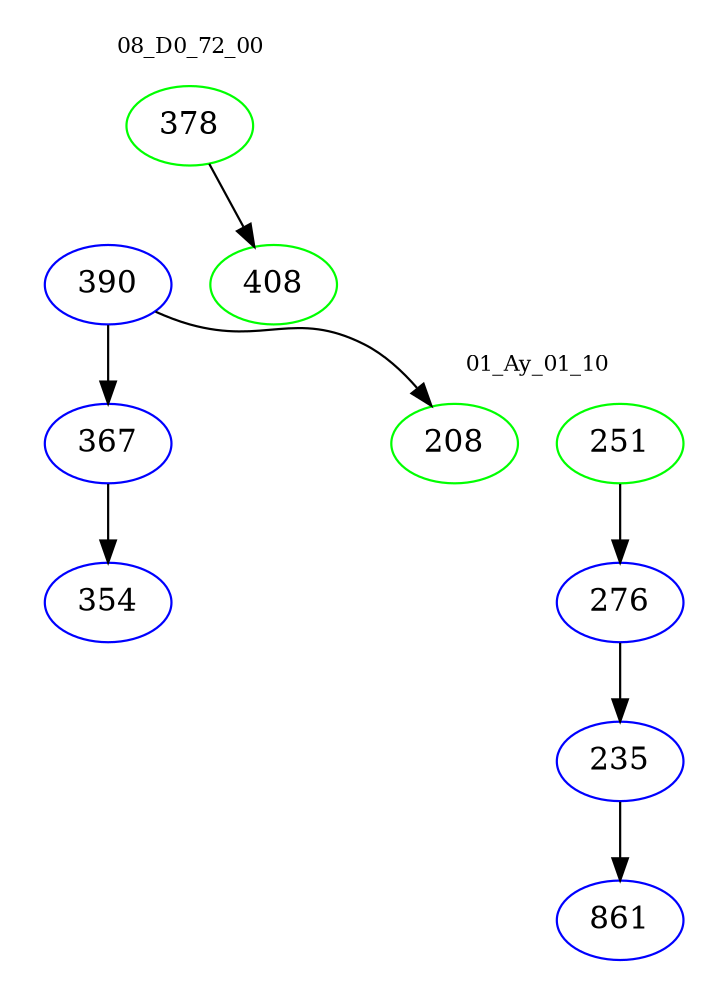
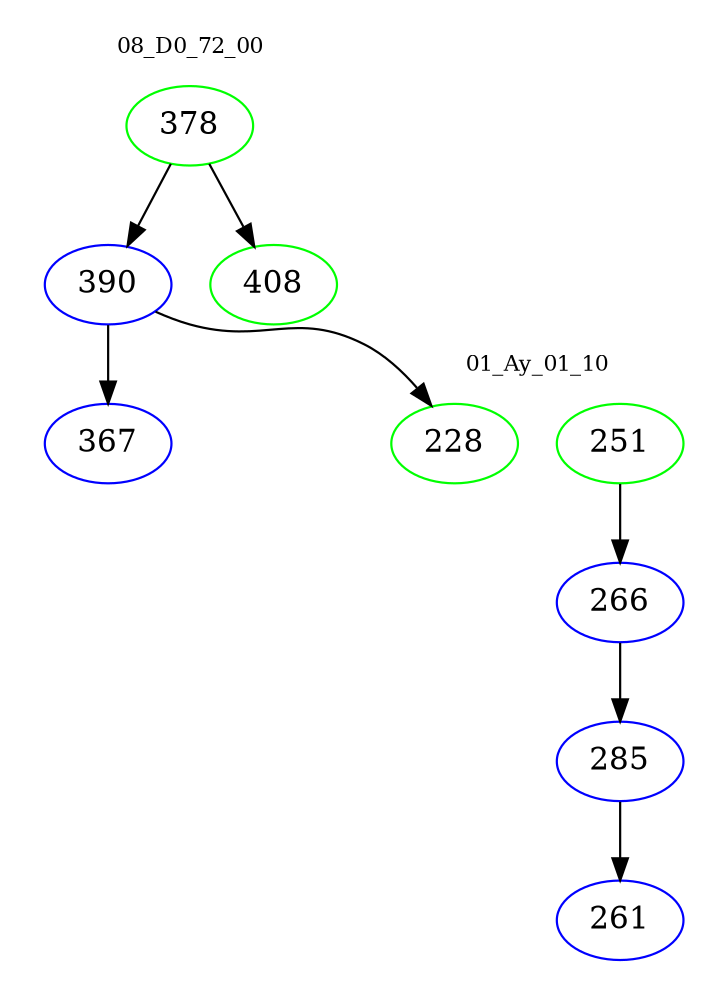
none -> (154, 195)
(455, 444) -> (455, 444)
(108, 602) -> none
(620, 602) -> (620, 602)
(620, 761) -> (620, 761)
(620, 920) -> (620, 920)
